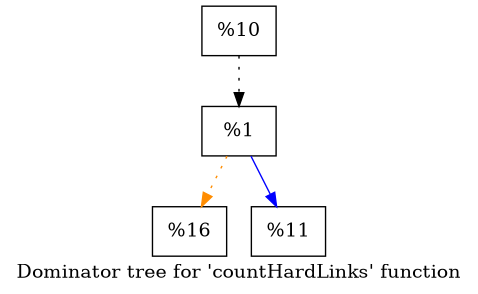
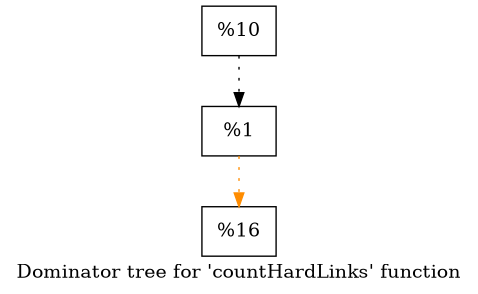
(288, 231) -> none
